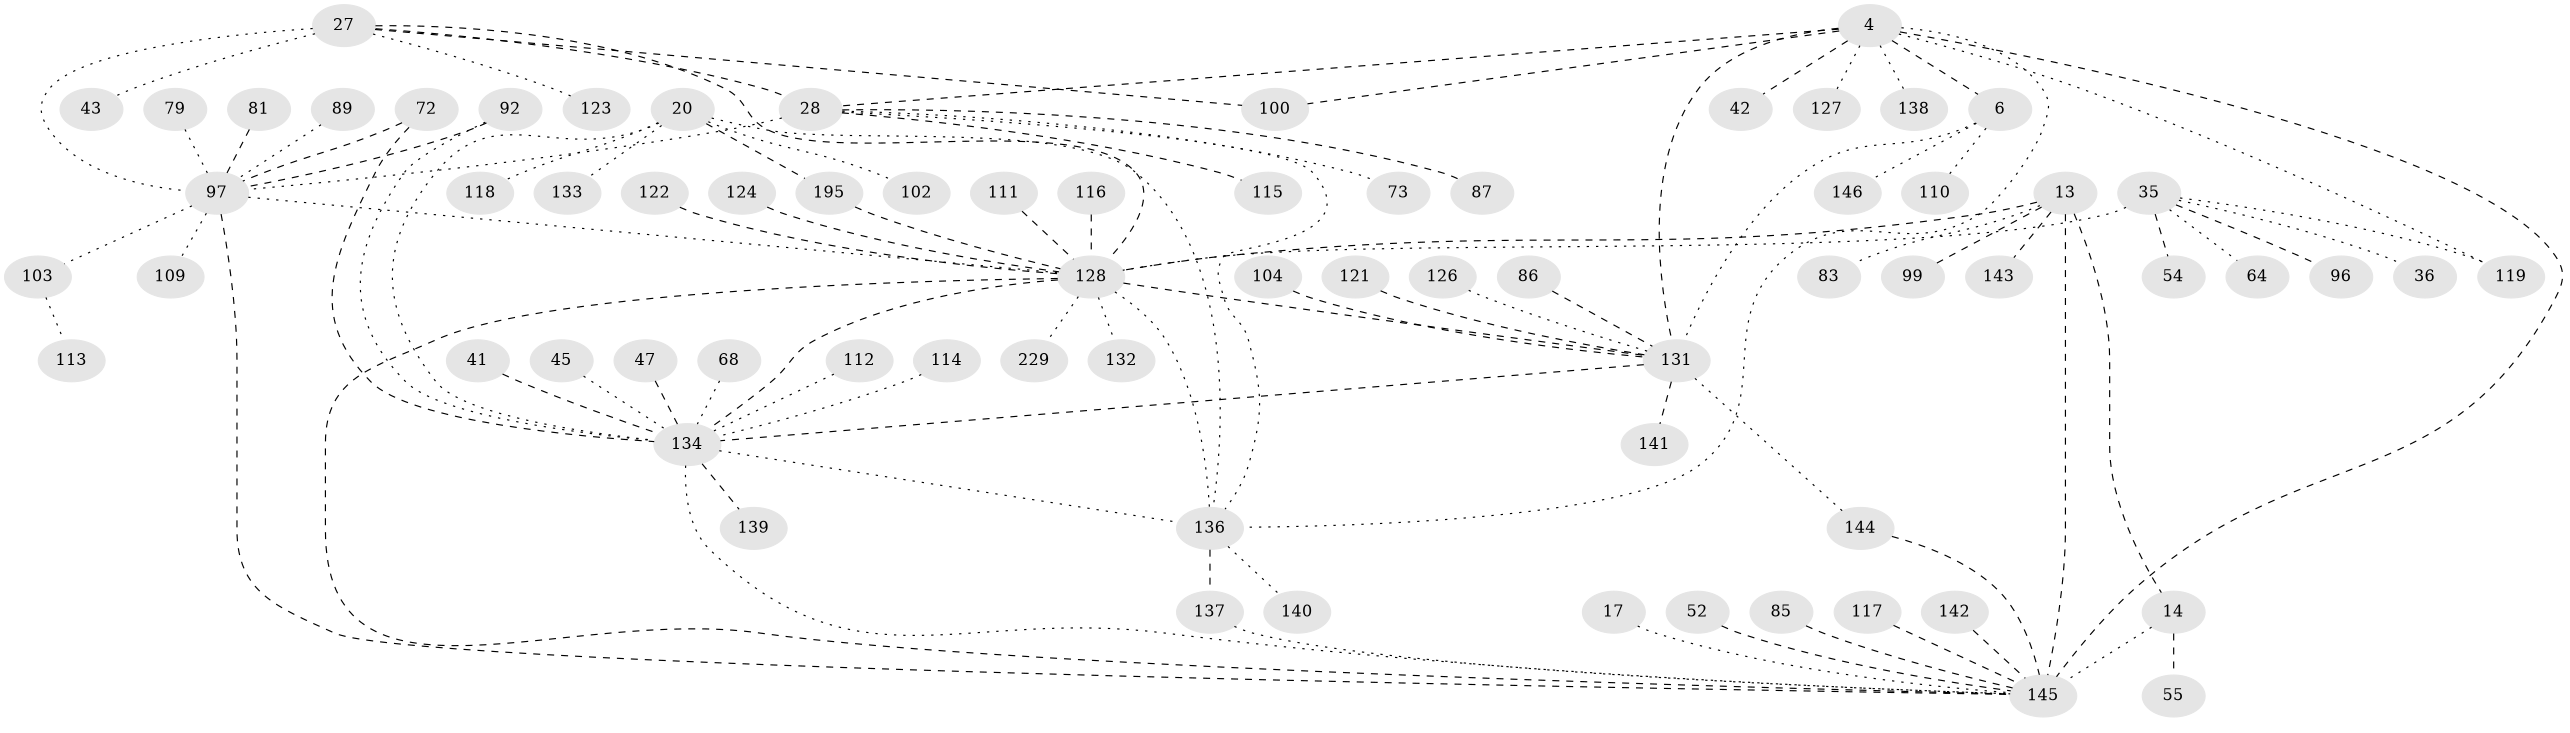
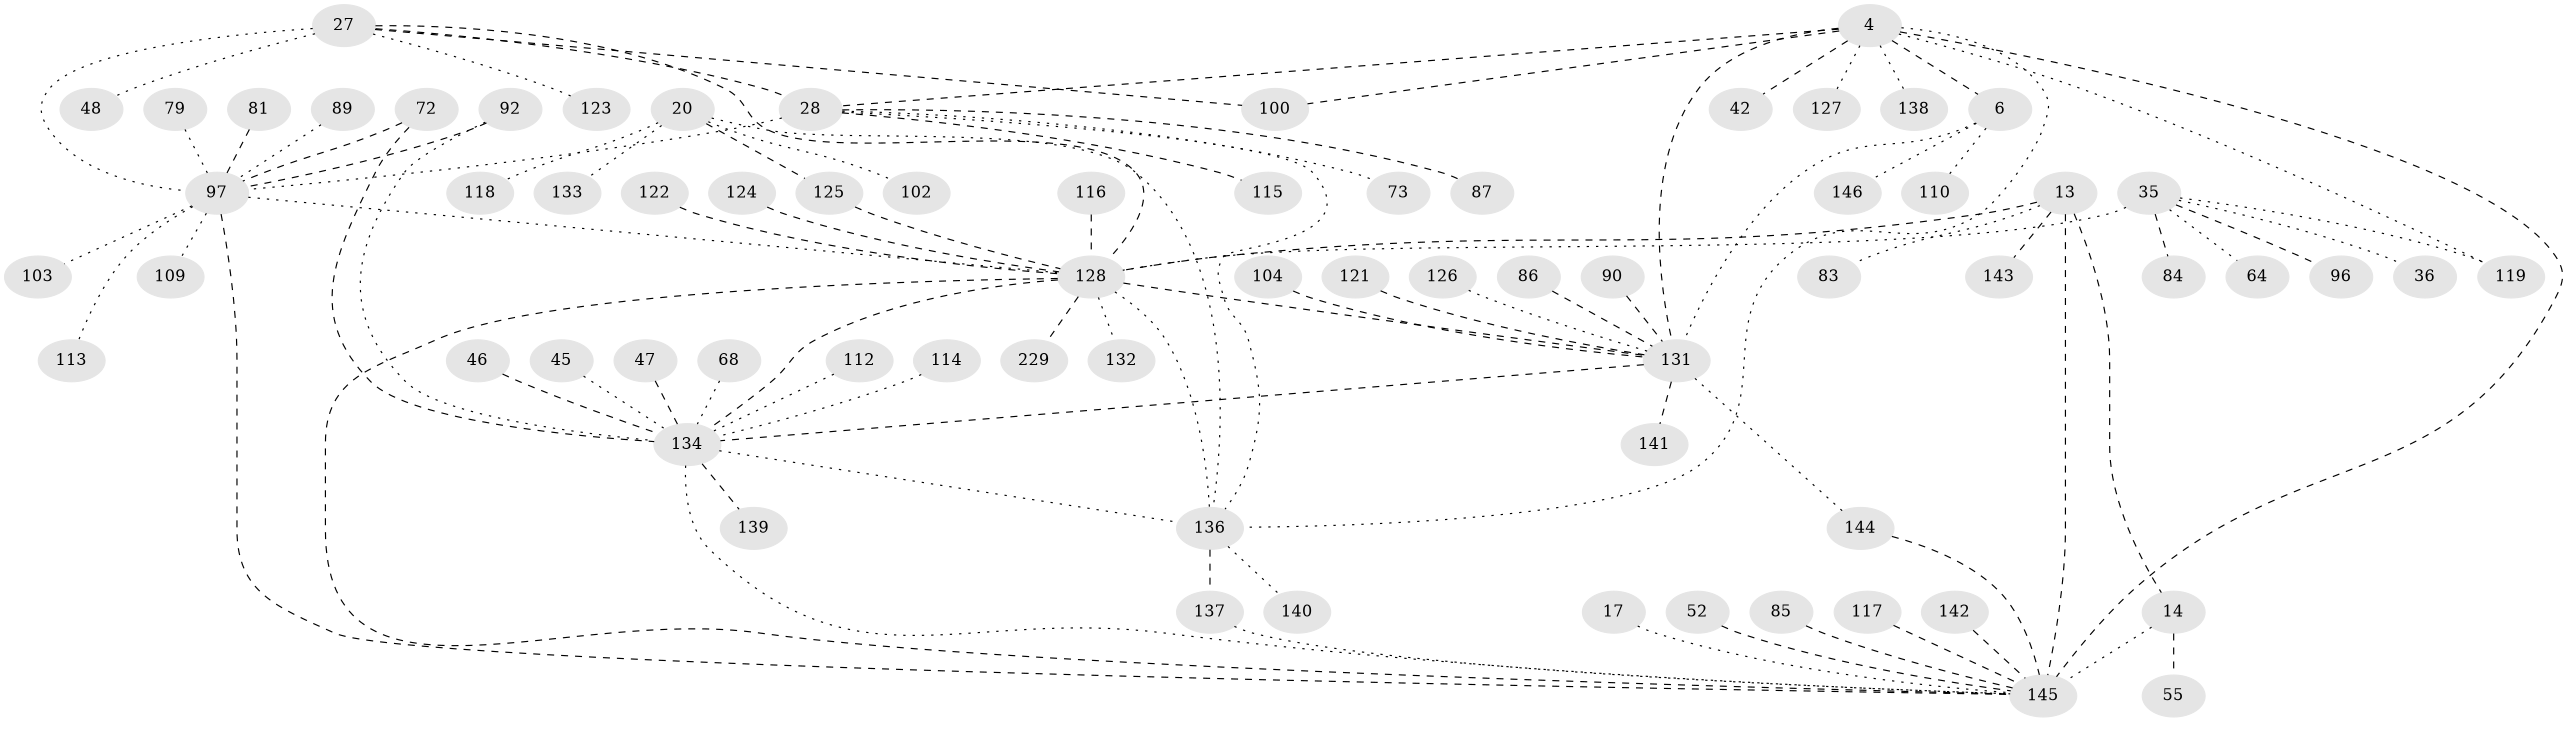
(91, 109) -> (91, 109)
(829, 193) -> (829, 193)
(1004, 193) -> none
(393, 273) -> none
none -> (1613, 277)
(1913, 277) -> none
(2174, 277) -> (2174, 277)
(55, 319) -> (122, 261)
(1063, 319) -> (1063, 319)
(478, 361) -> (478, 361)
